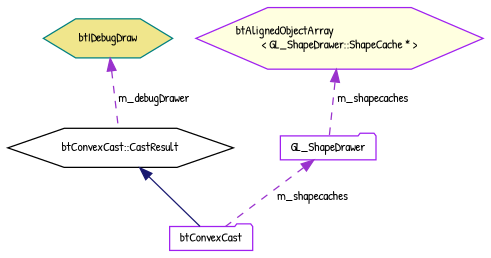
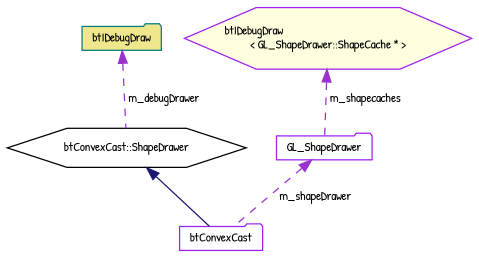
(108, 38) -> (122, 38)
(340, 38) -> (328, 38)
(121, 148) -> (127, 148)
(311, 197) -> (314, 197)
